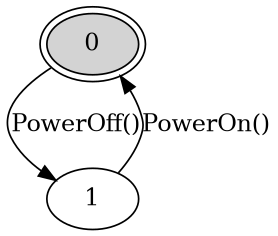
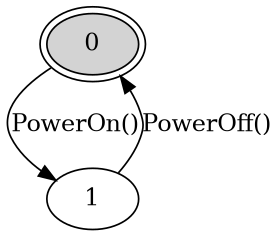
(76, 125) -> (76, 125)
(207, 125) -> (207, 125)
